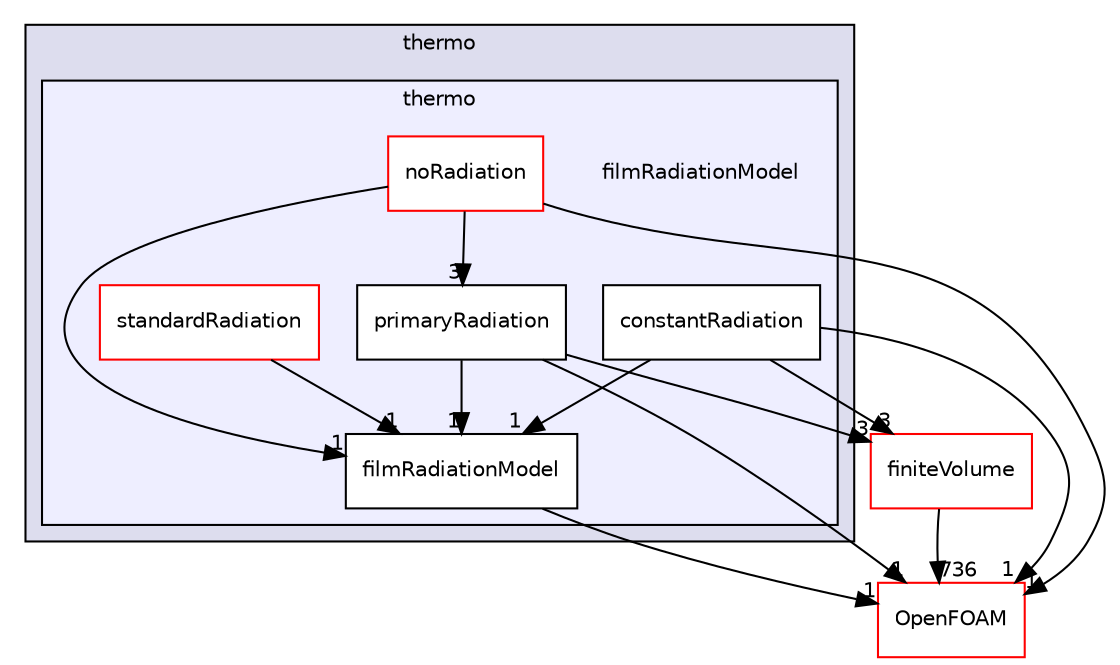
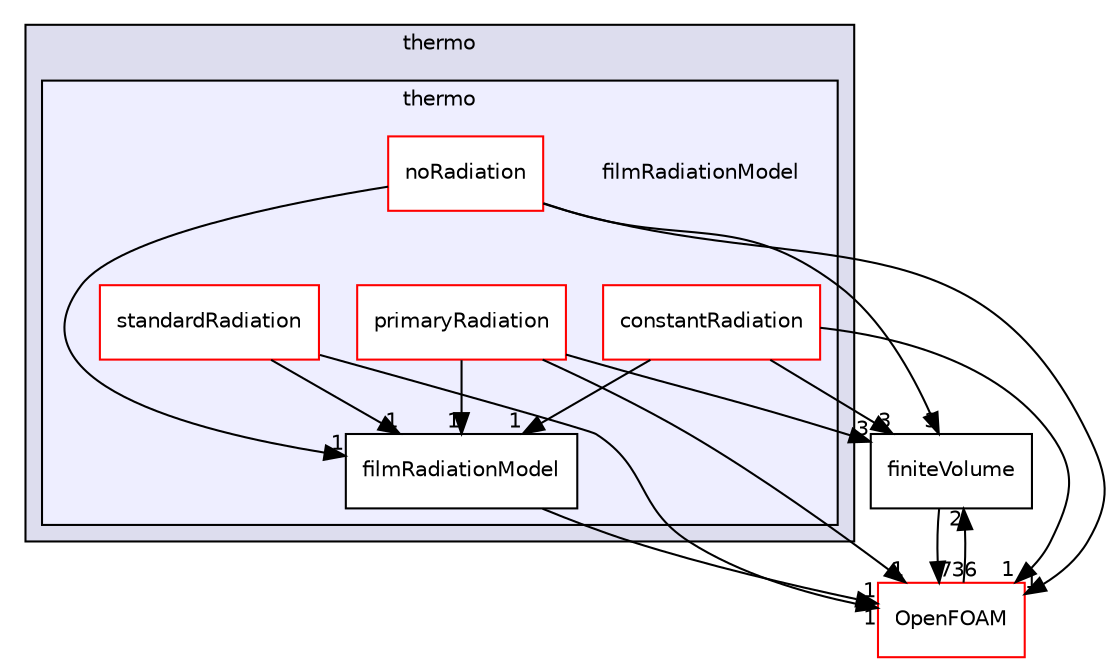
(464, 238) -> (815, 270)
(462, 322) -> (462, 322)
(712, 322) -> (712, 322)
none -> (611, 445)
(951, 471) -> (951, 471)
none -> (965, 556)
